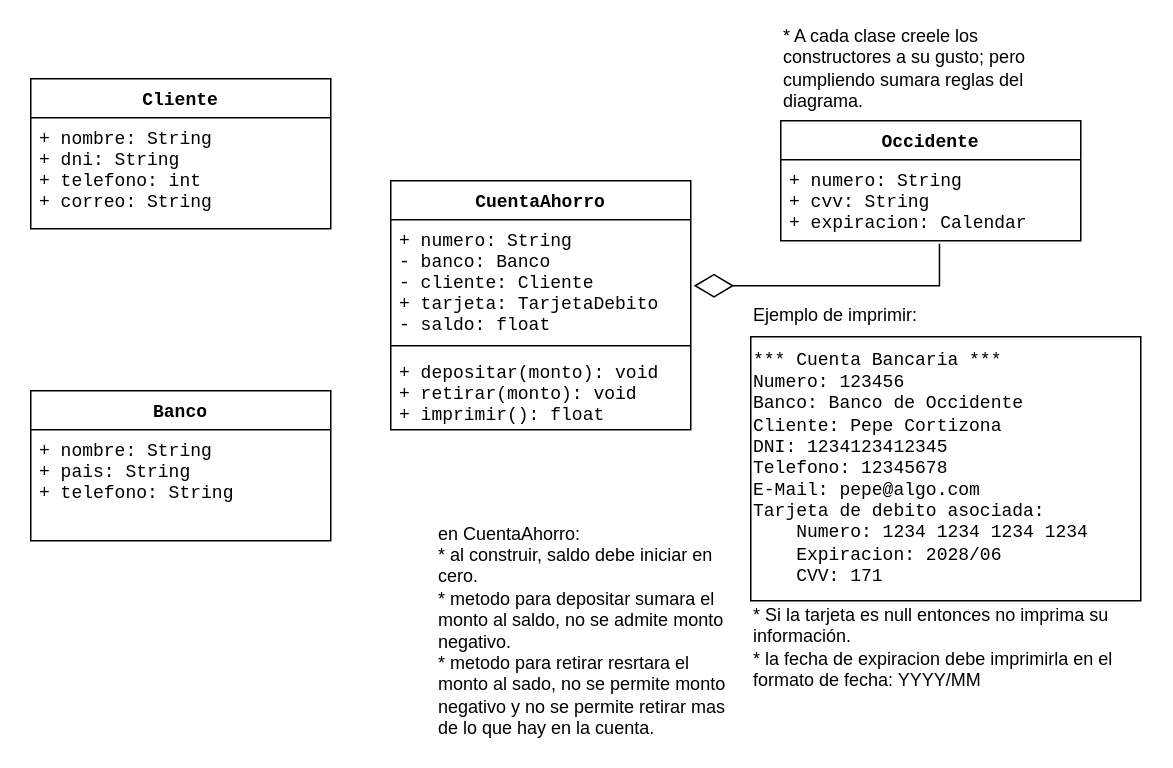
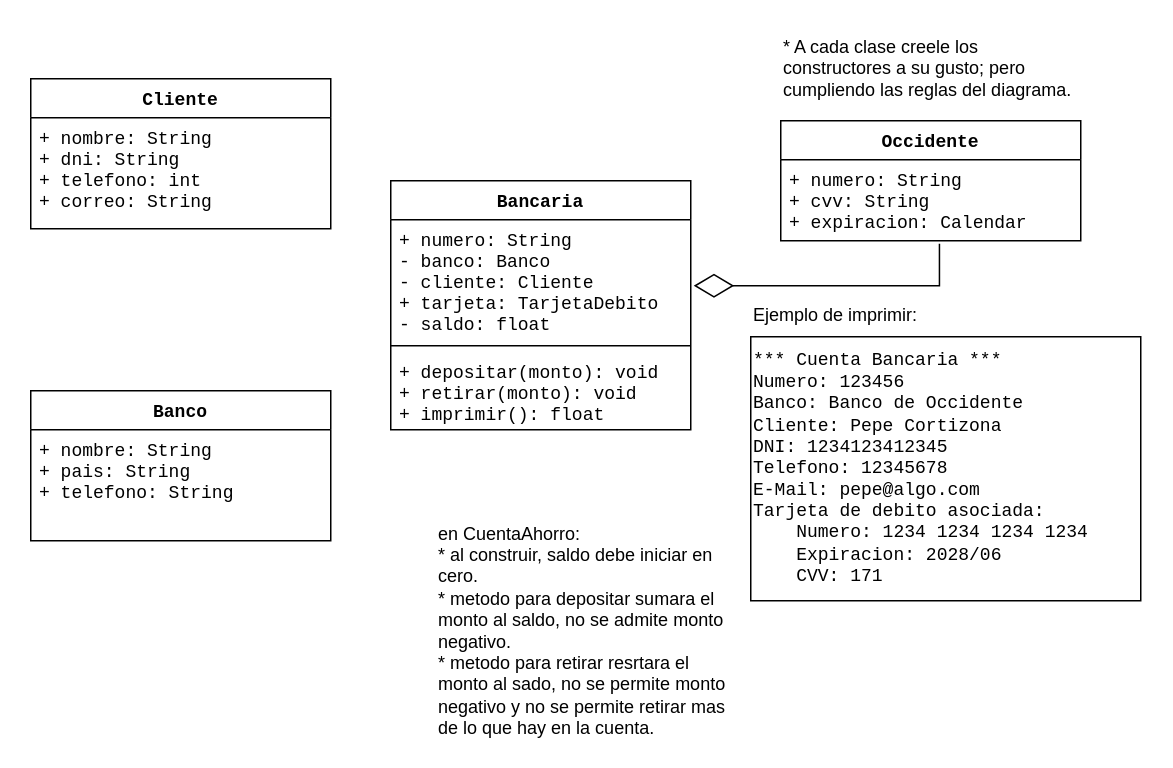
(932, 68) -> (932, 68)
(540, 201) -> (540, 201)
(946, 647) -> none
